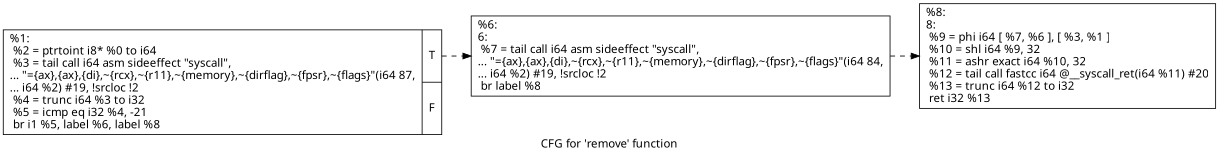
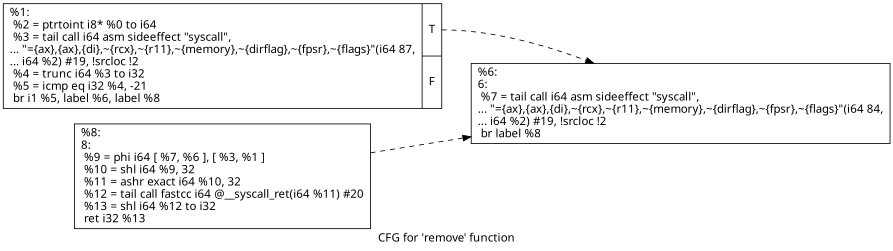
(901, 56) -> (417, 145)
(1000, 86) -> (149, 207)
